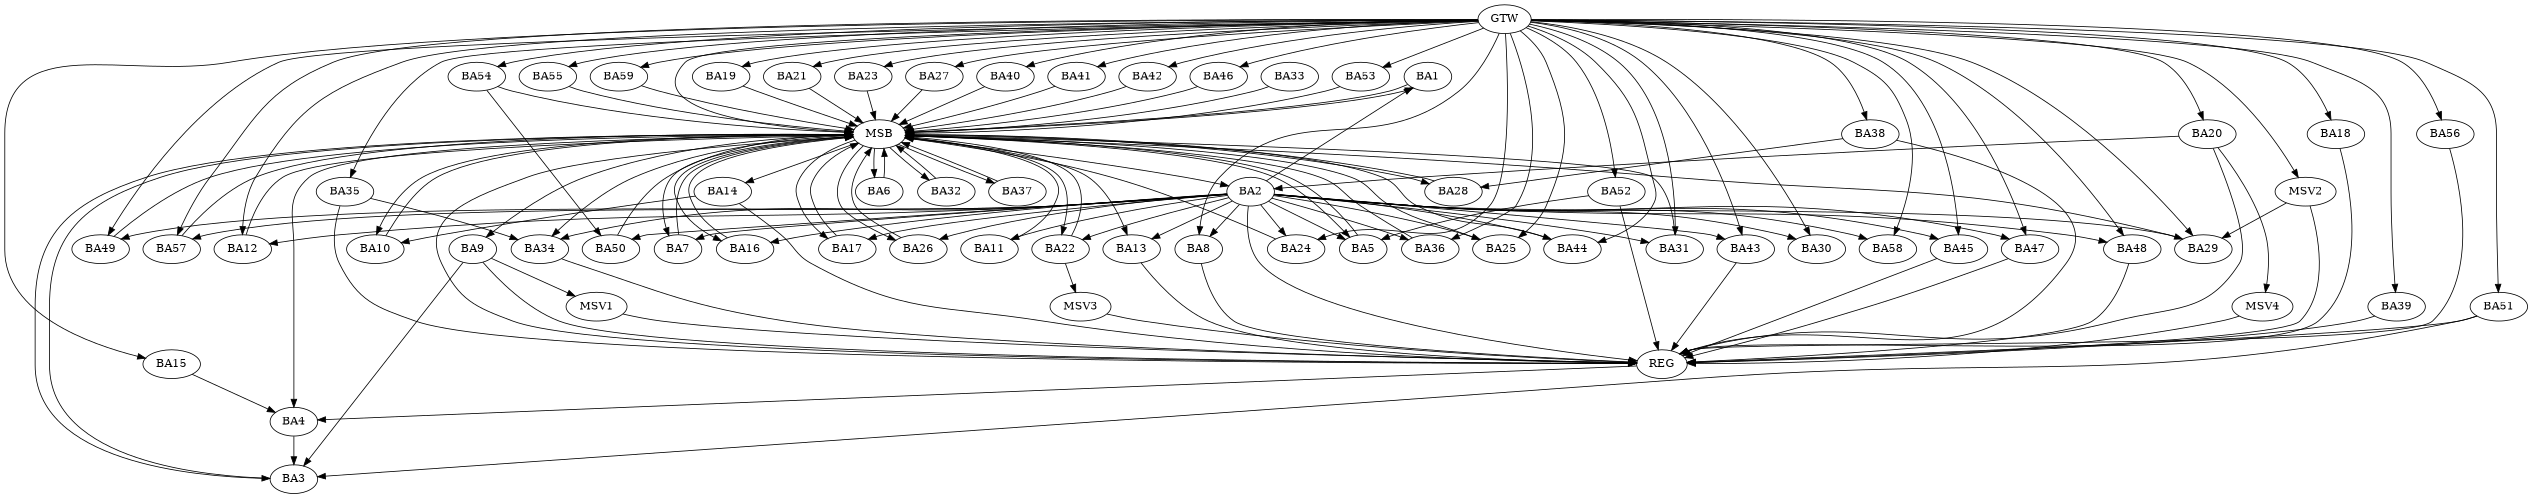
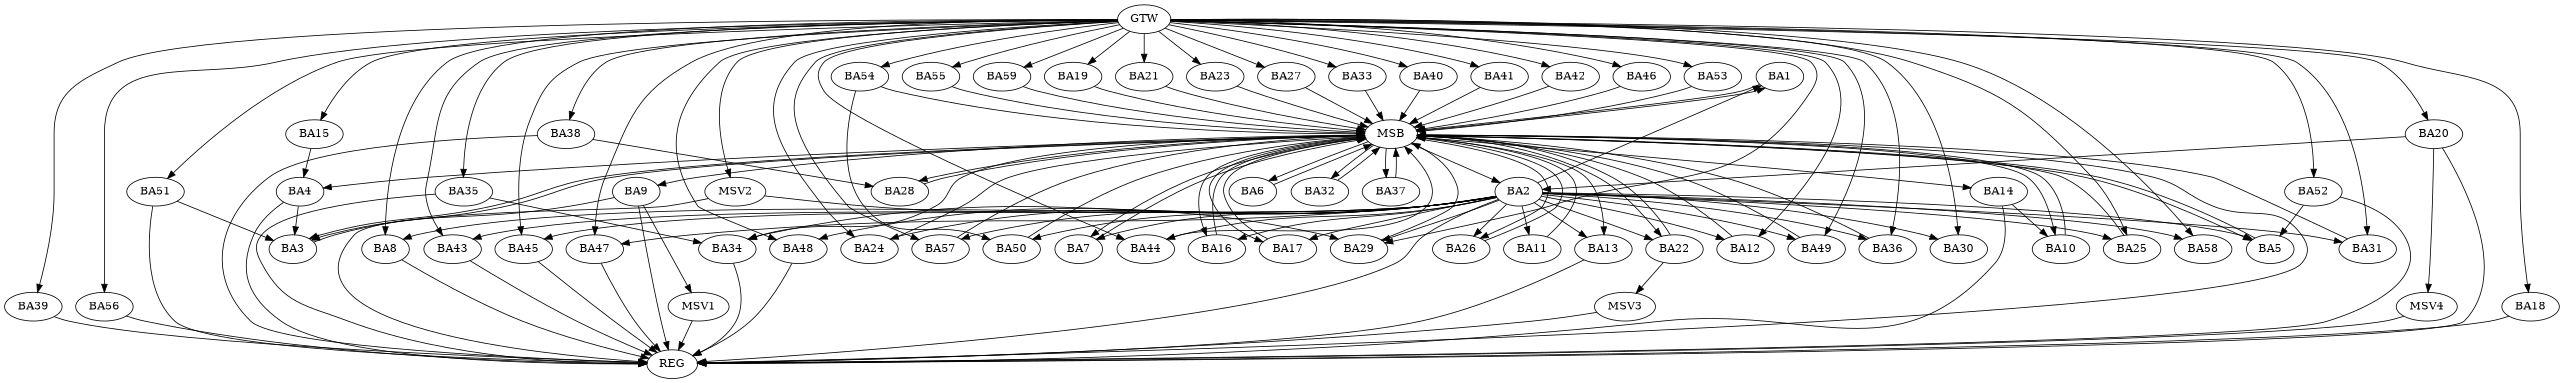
(977, 34) -> (1249, 42)
(981, 393) -> (299, 330)
